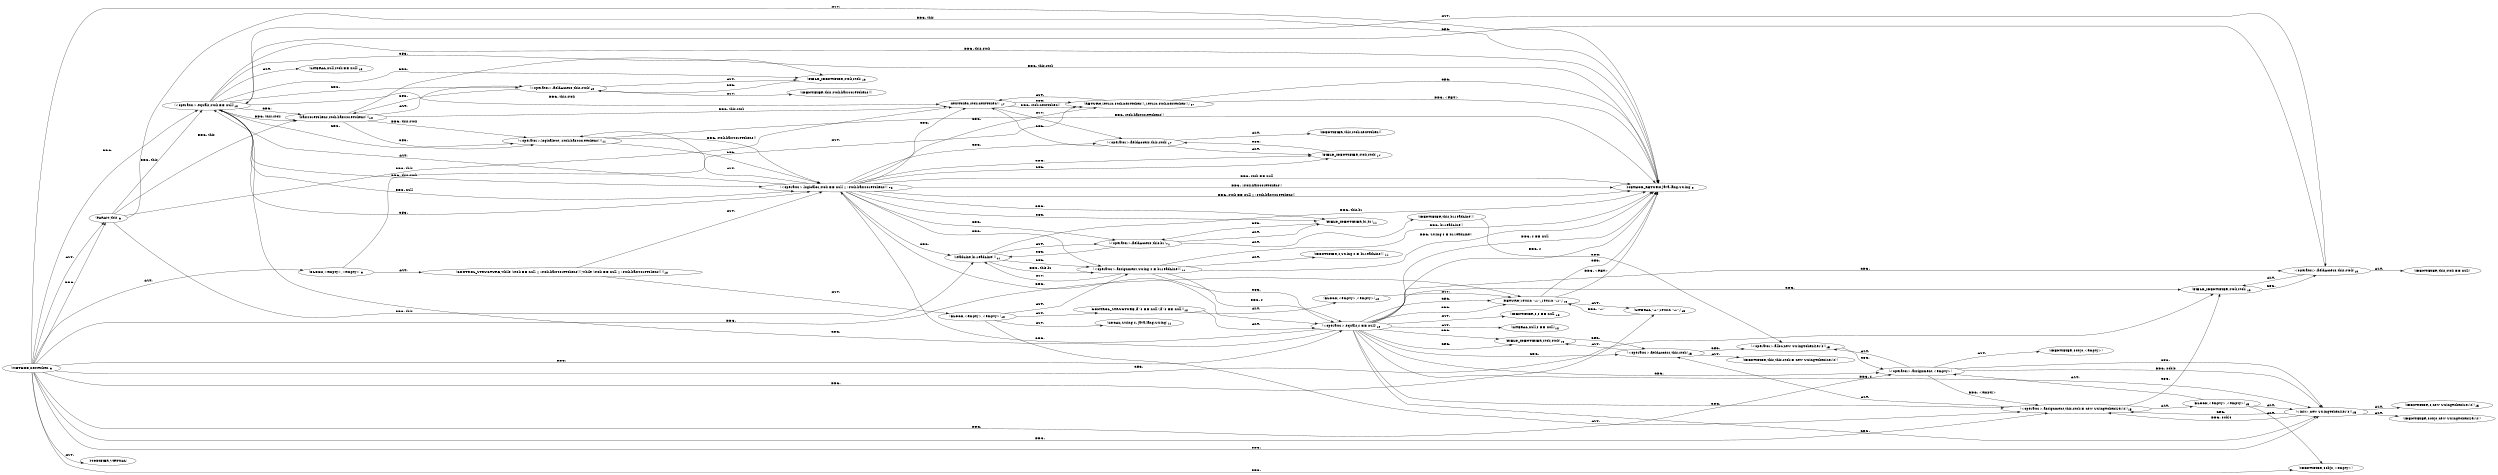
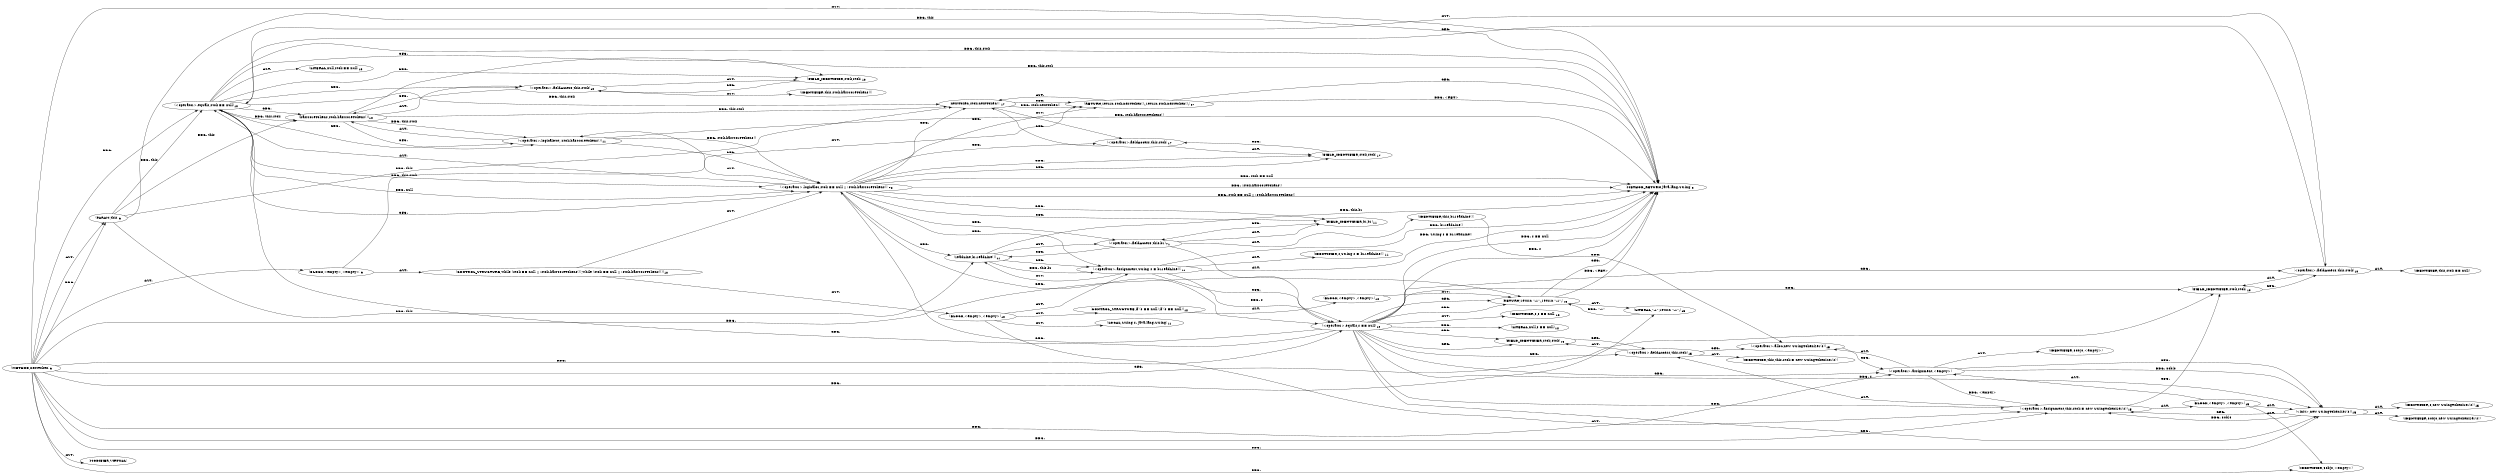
(1351, 132) -> none
none -> (428, 135)
(1446, 325) -> (1446, 325)
(1254, 330) -> (1233, 276)
